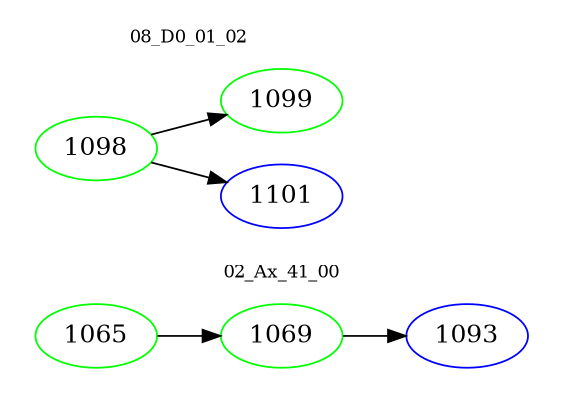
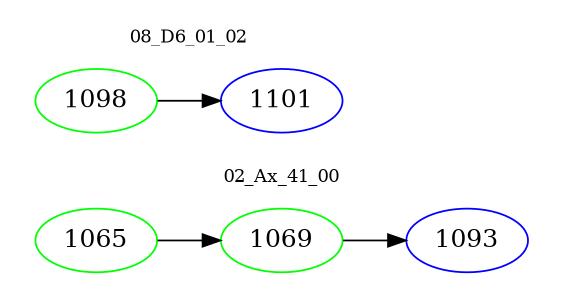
(189, 38) -> (189, 38)
(282, 101) -> none
